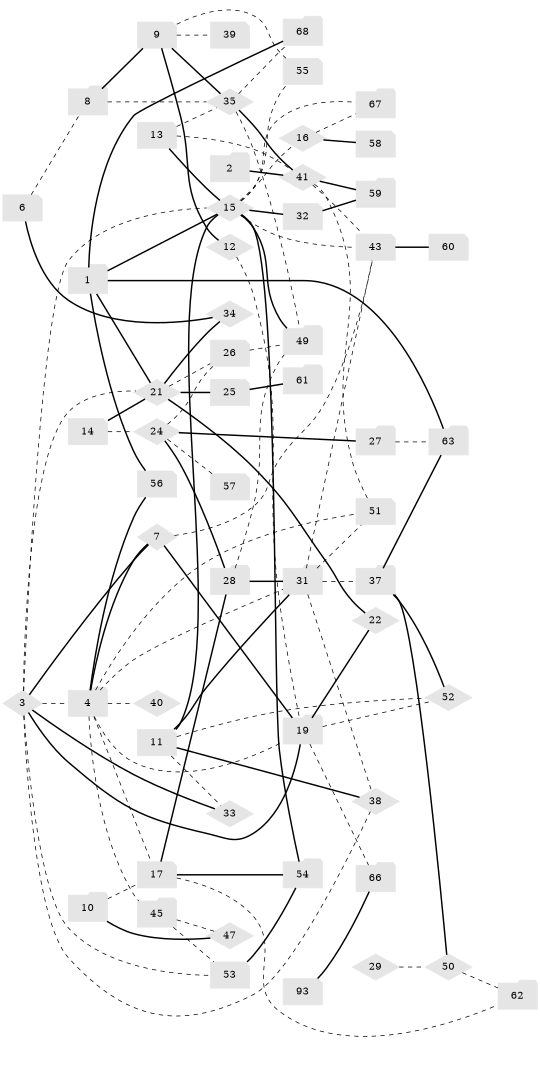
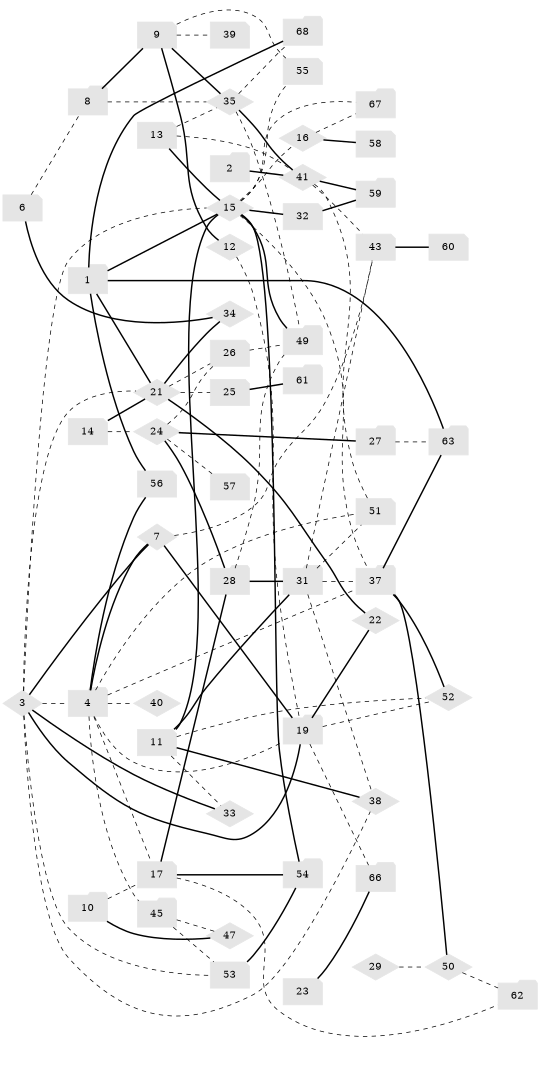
(295, 241) -> (338, 358)
(199, 392) -> (199, 392)
(187, 632) -> (225, 645)
(303, 992) -> (303, 992)
